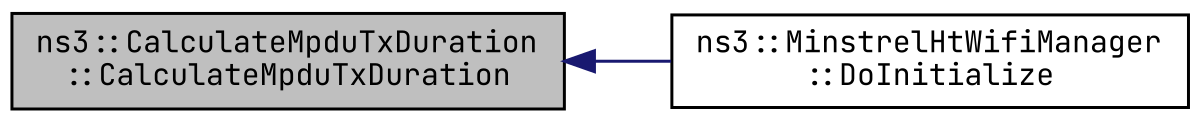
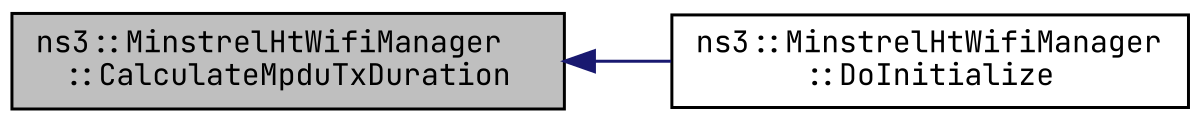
(288, 61) -> (288, 61)
